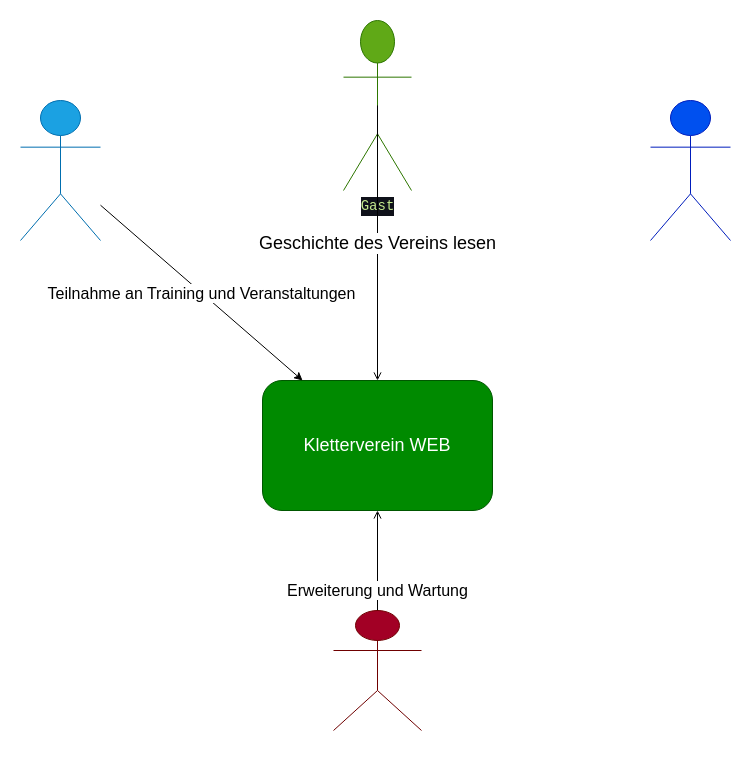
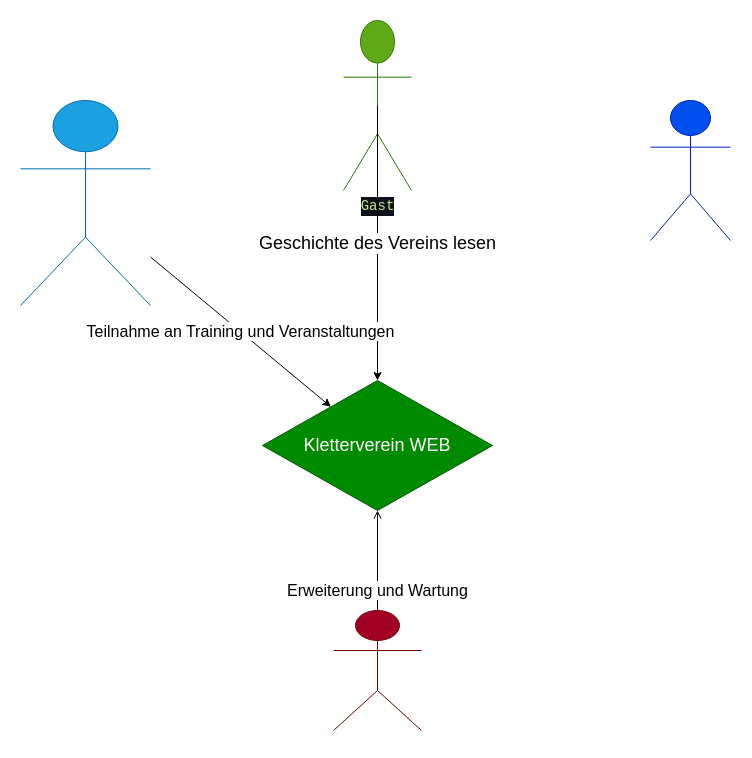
(61, 171) -> (86, 203)
(378, 374) -> (378, 372)
(378, 446) -> (378, 446)
